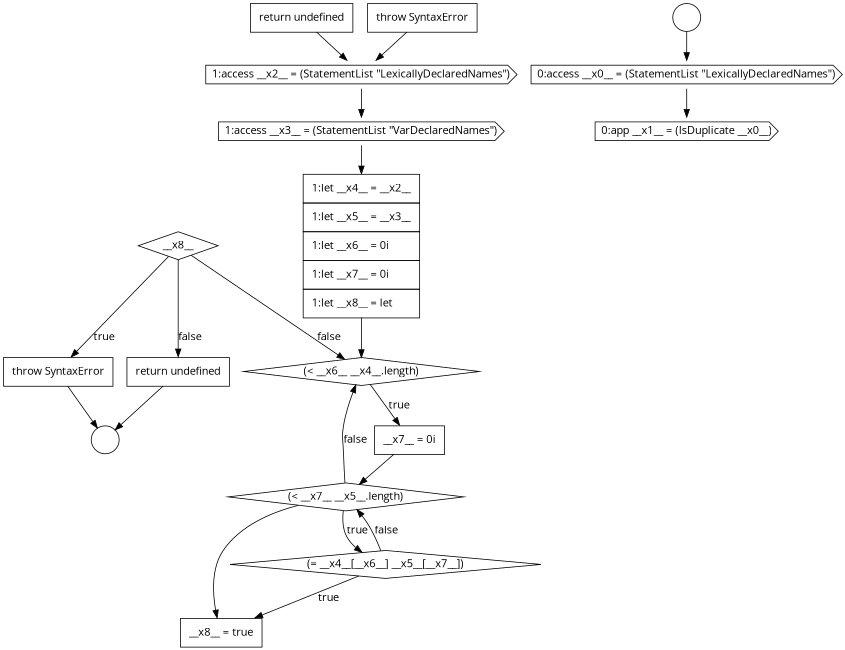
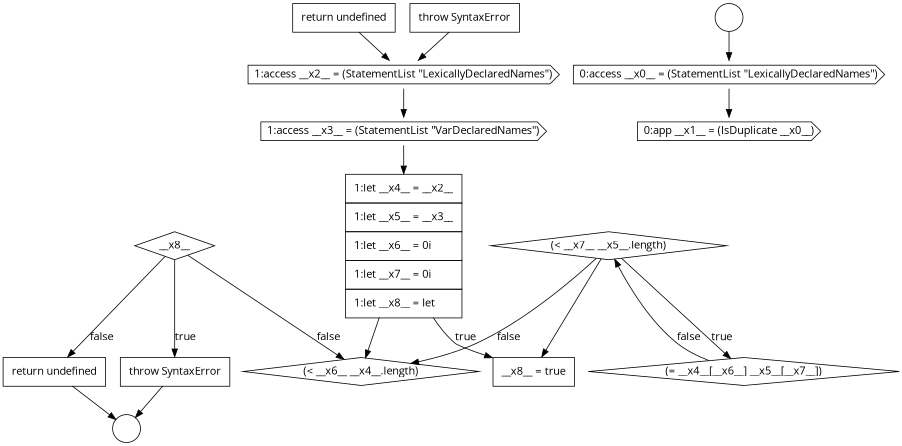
(410, 440) -> none
(310, 595) -> (455, 343)
